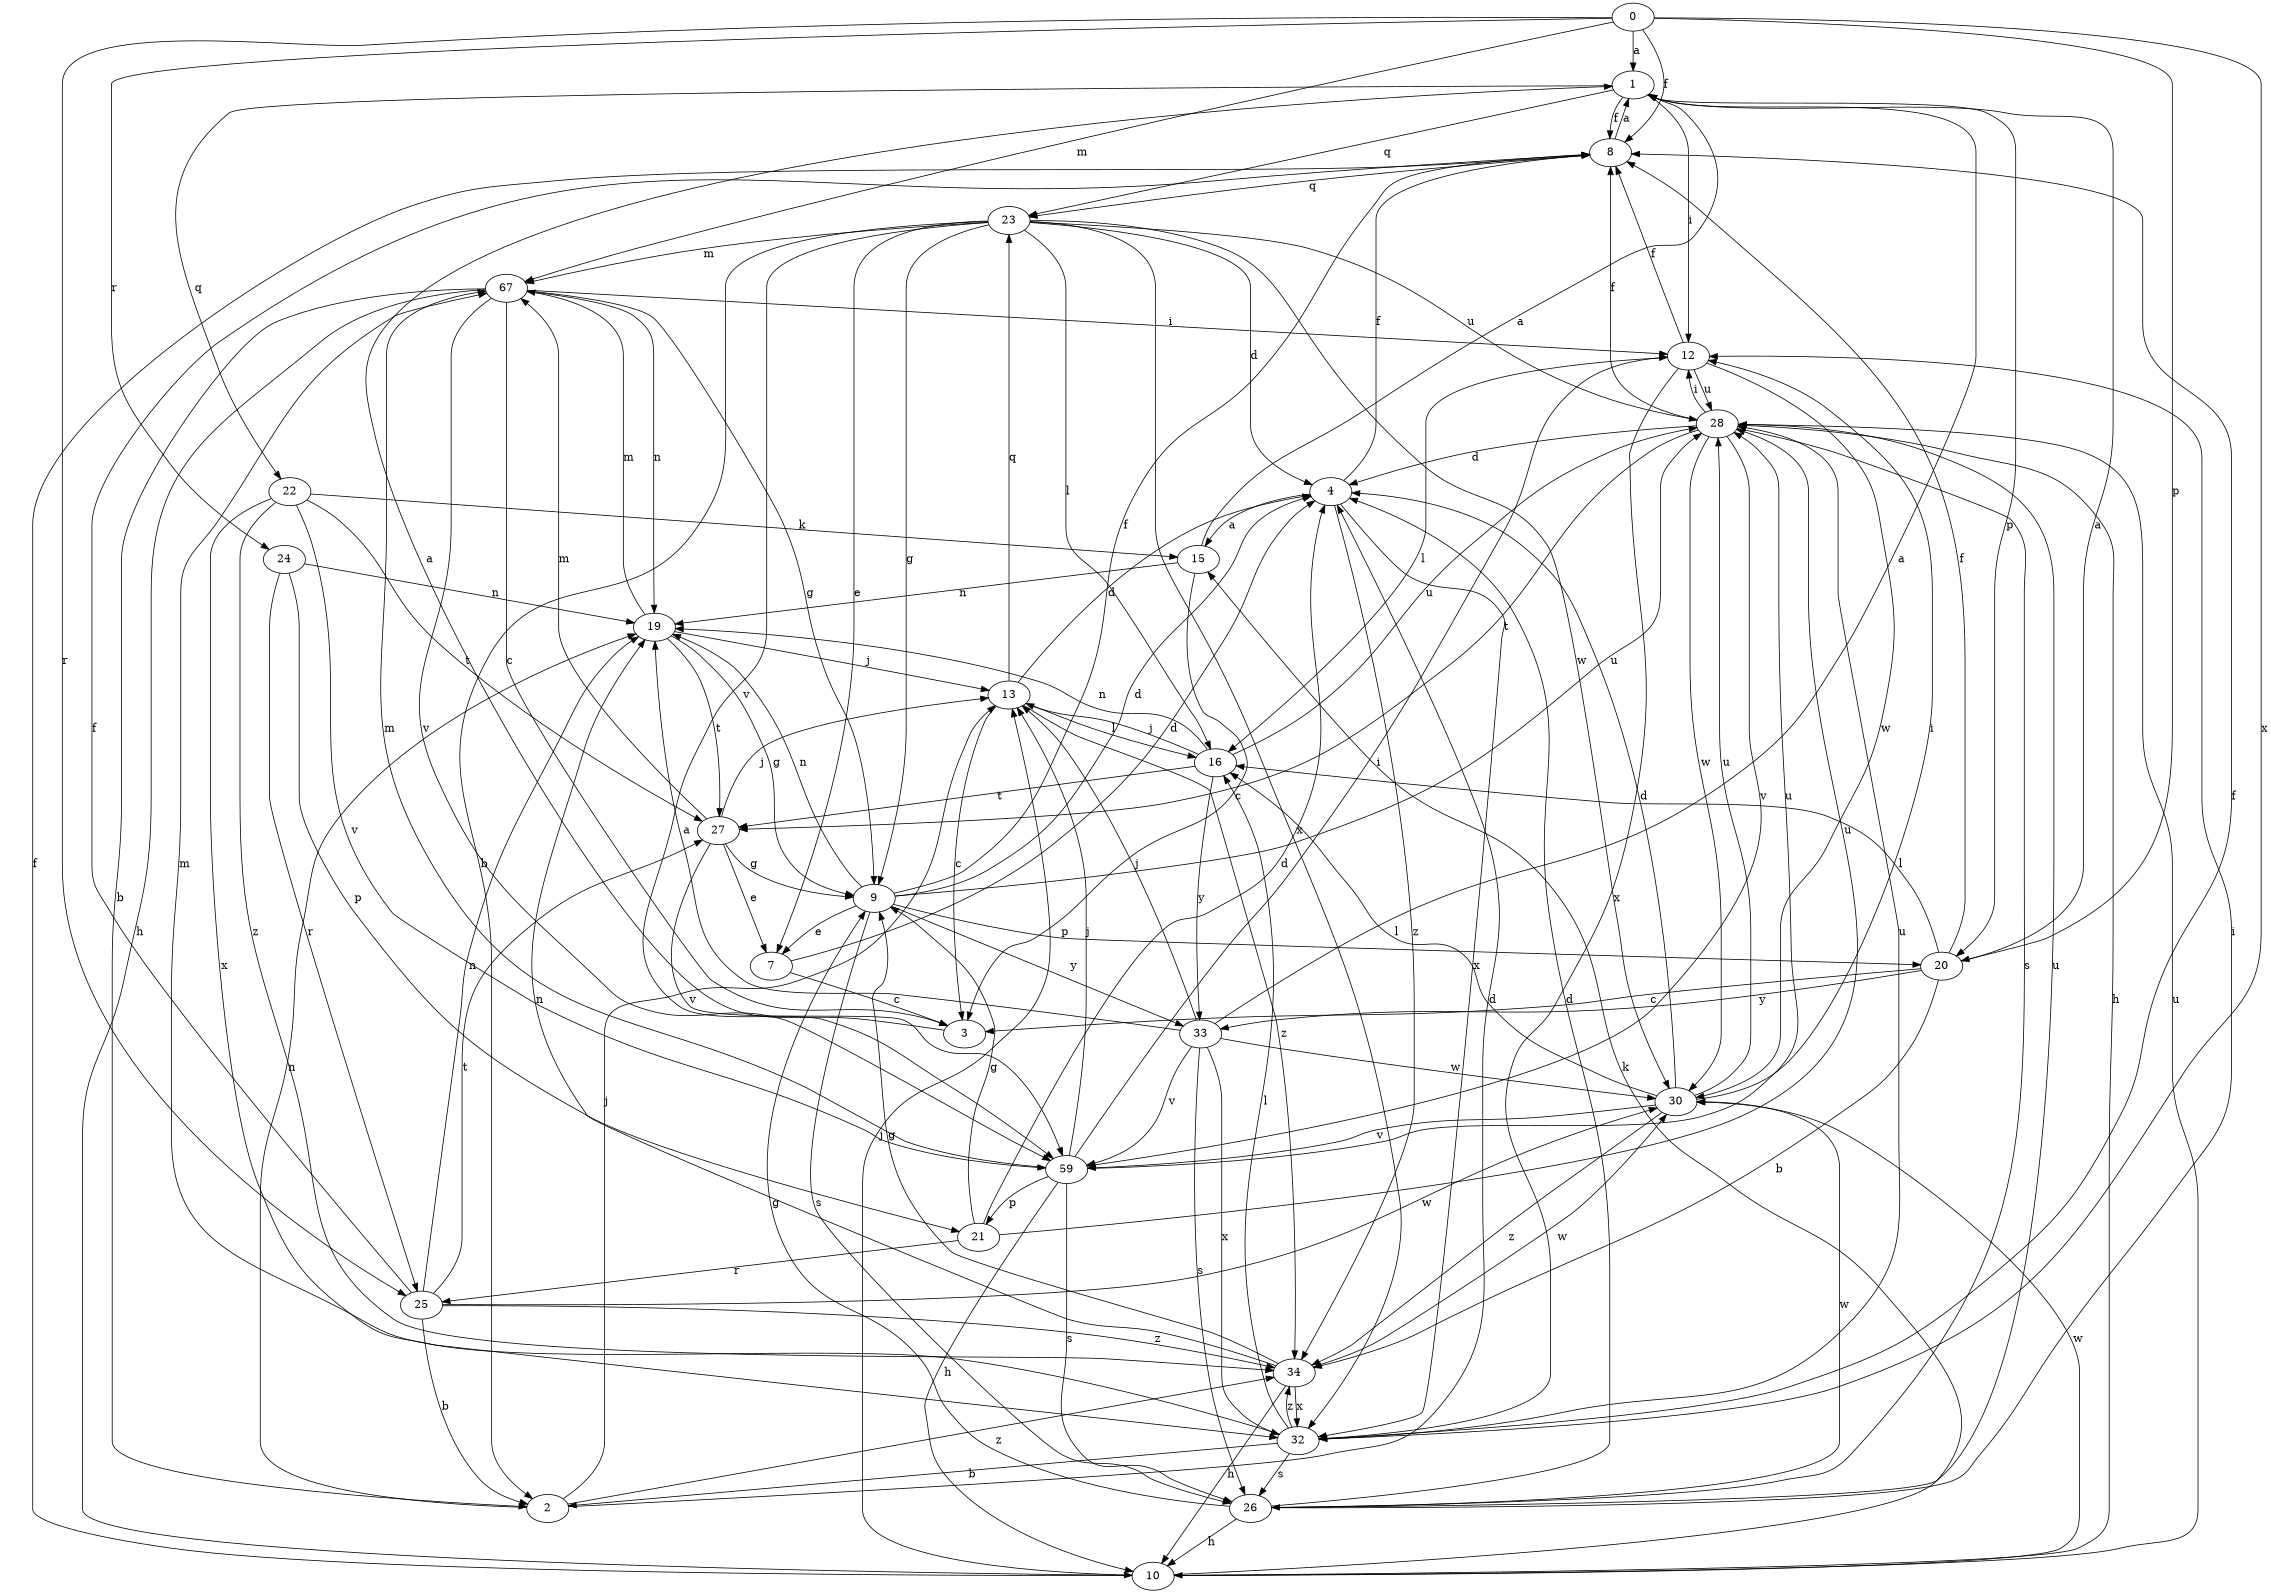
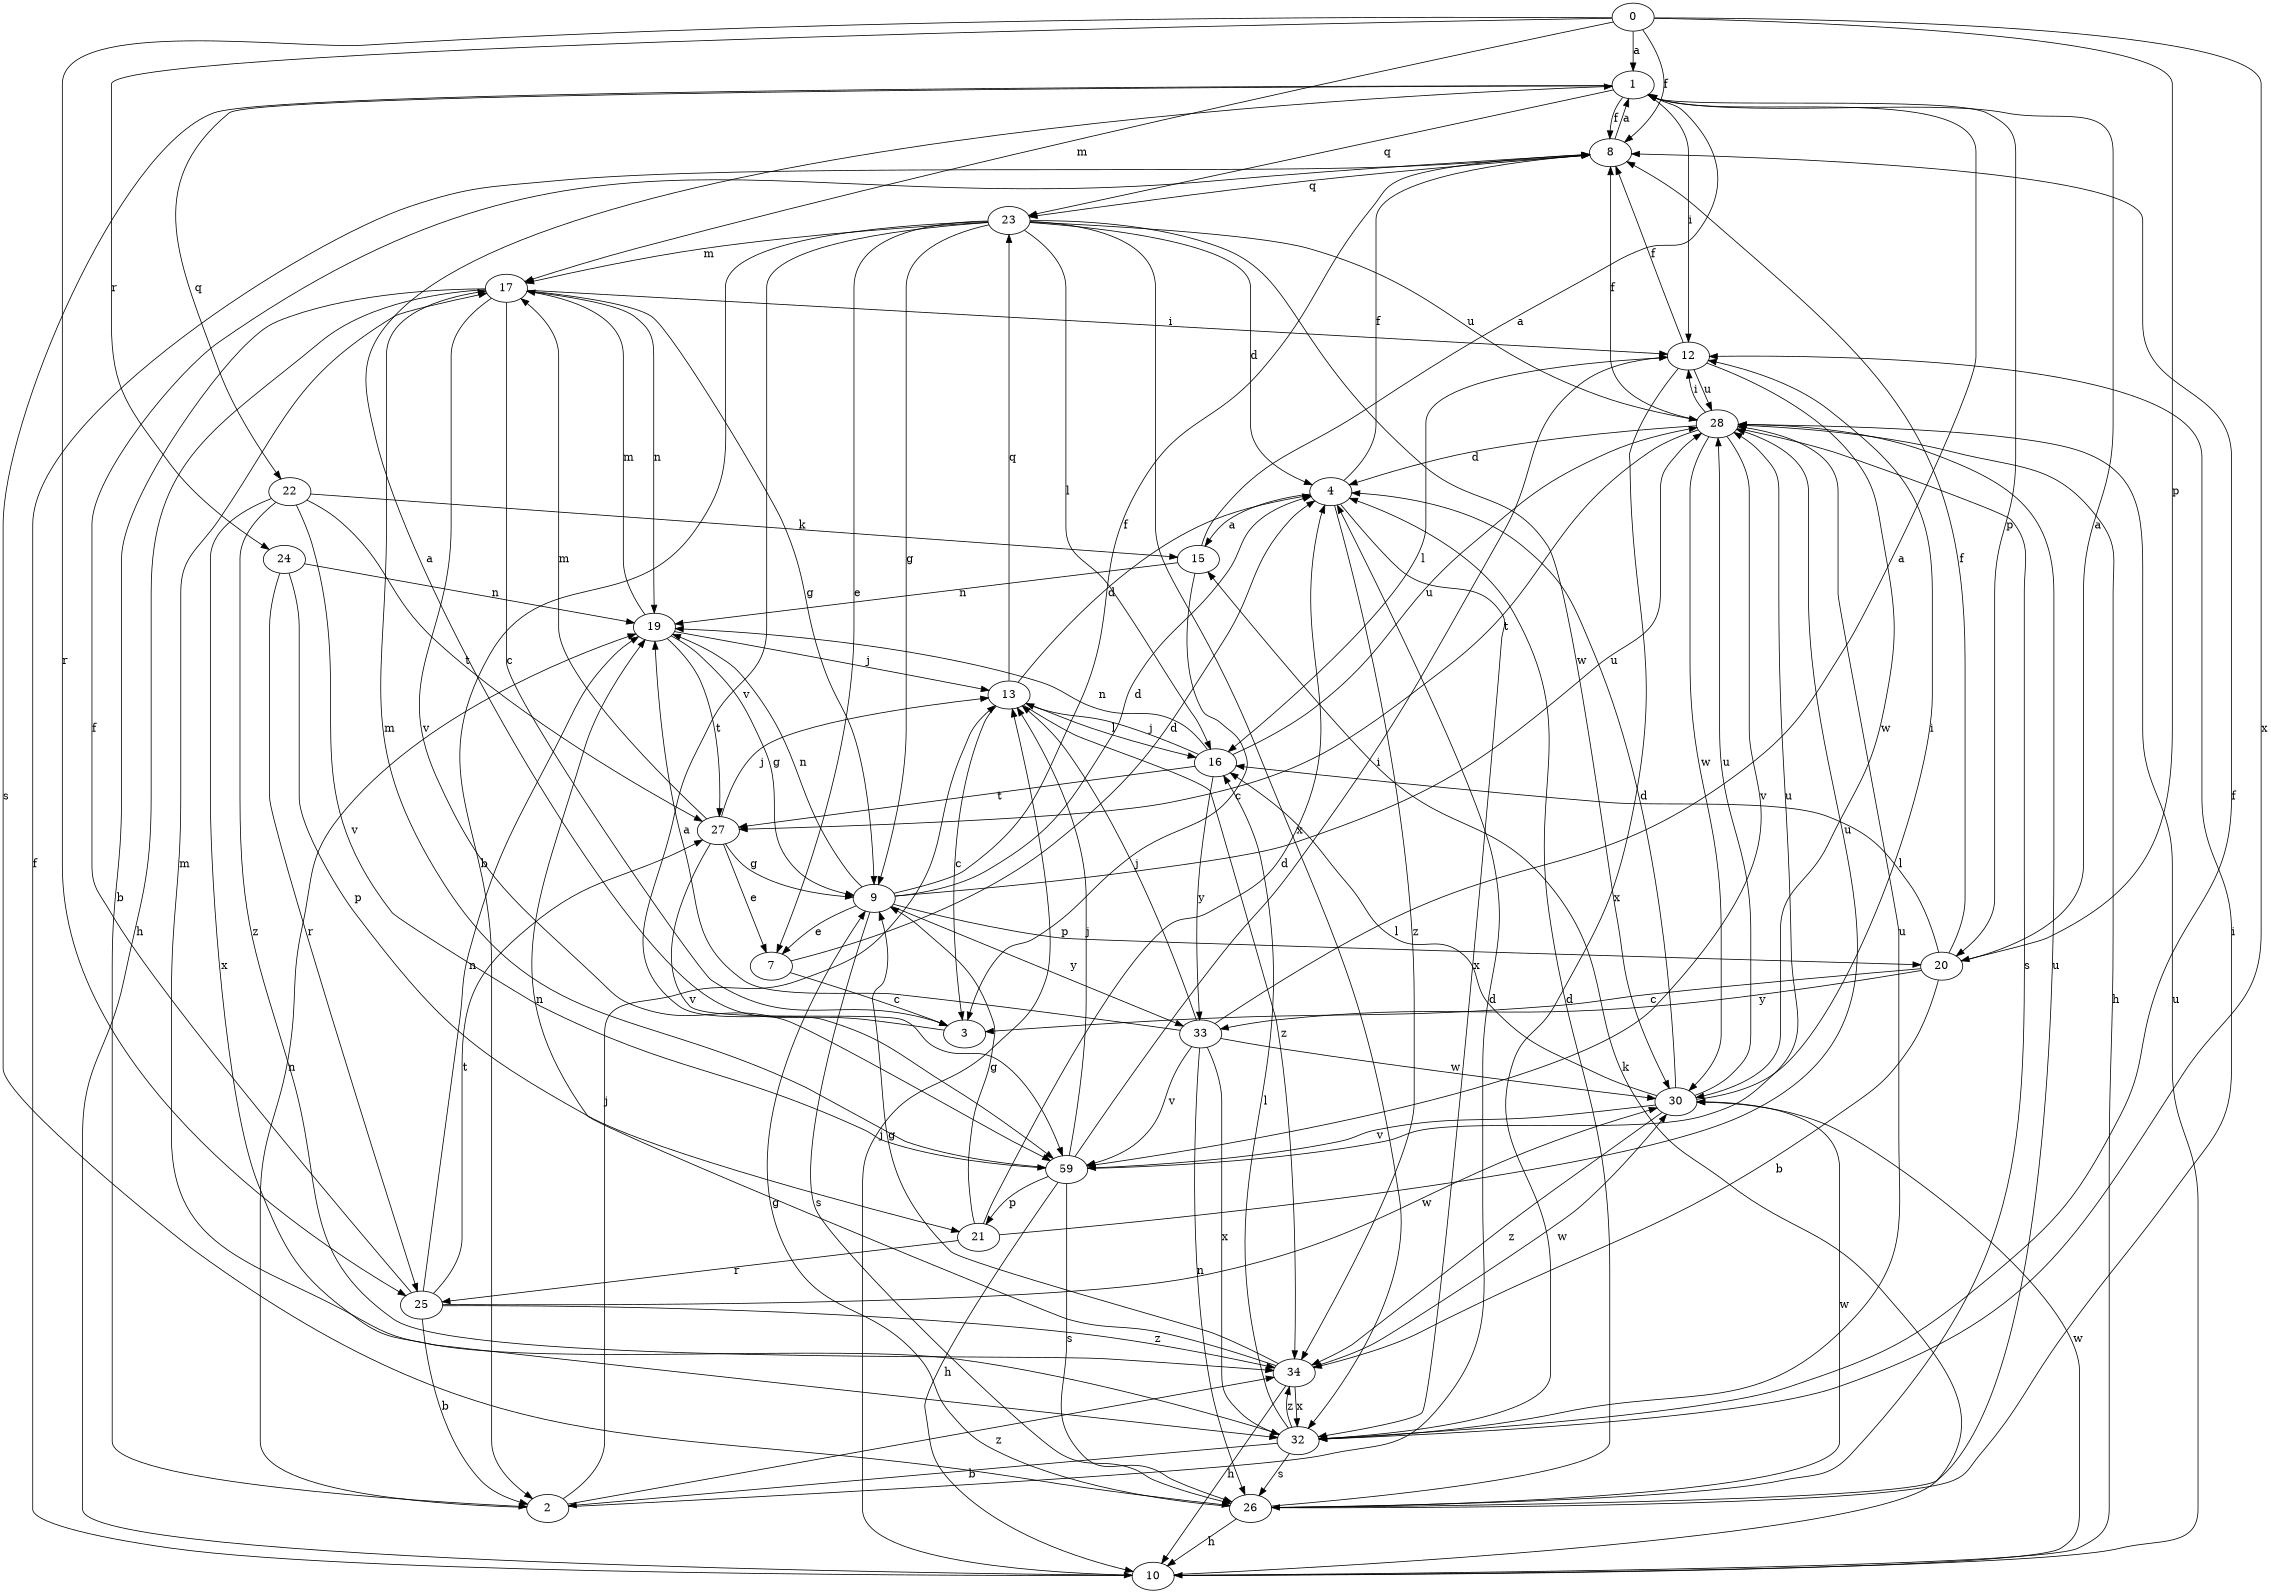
(506, 288) -> (506, 288)
none -> (3, 529)
(1201, 1271) -> (1201, 1271)
